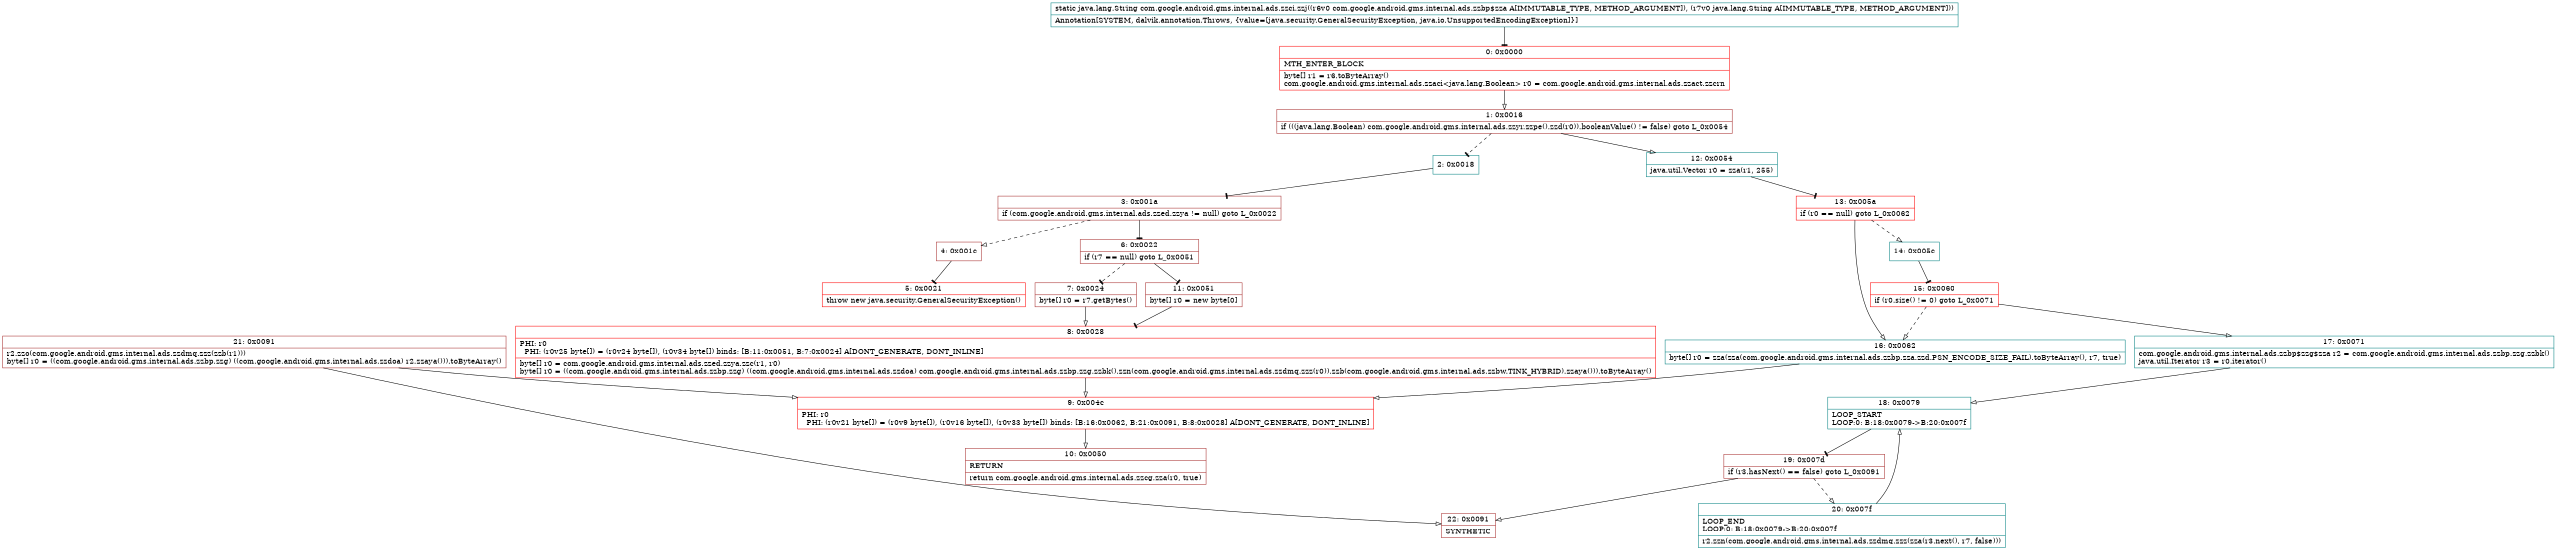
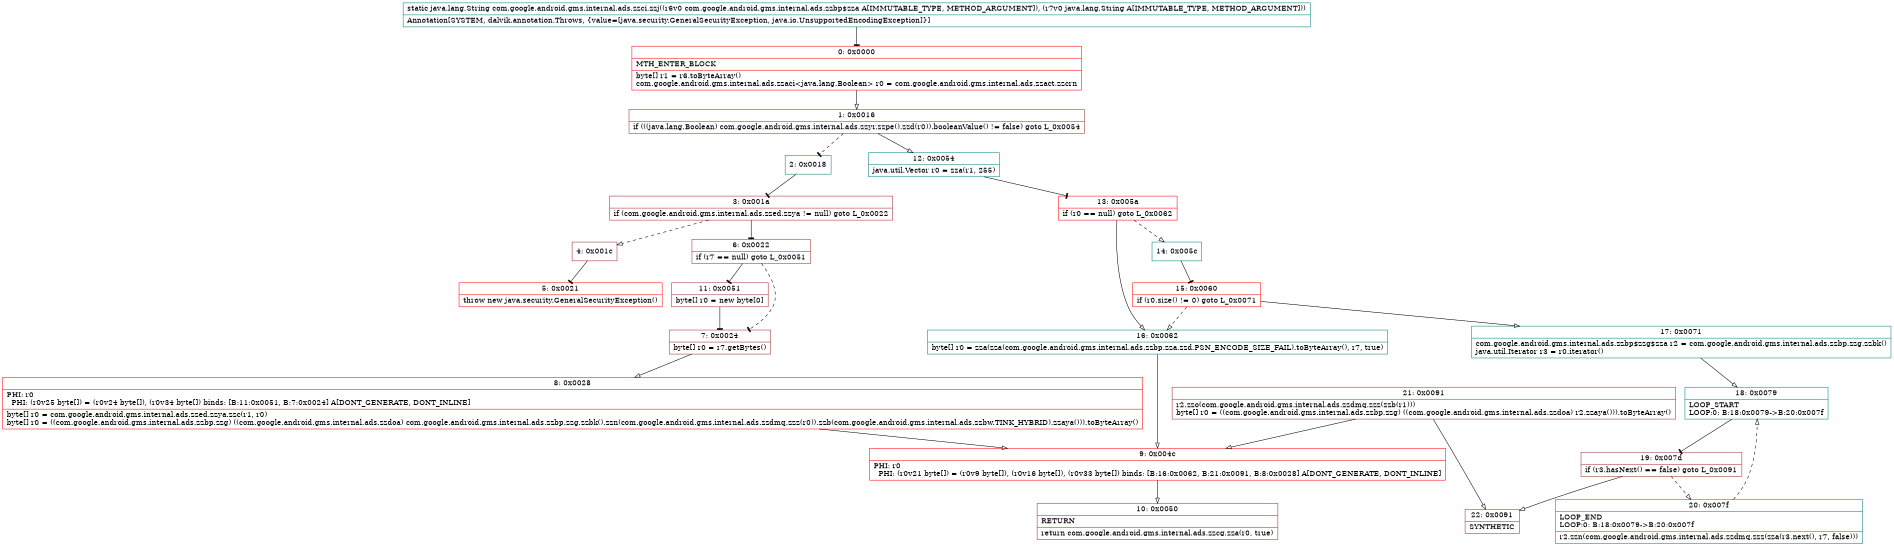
(1154, 316) -> (720, 317)
(1894, 471) -> (1752, 464)
